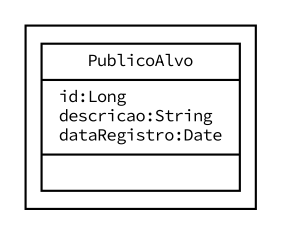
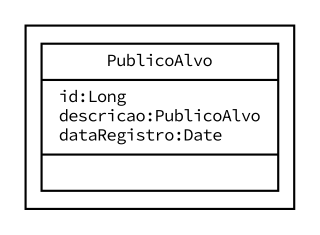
(136, 116) -> (160, 116)
